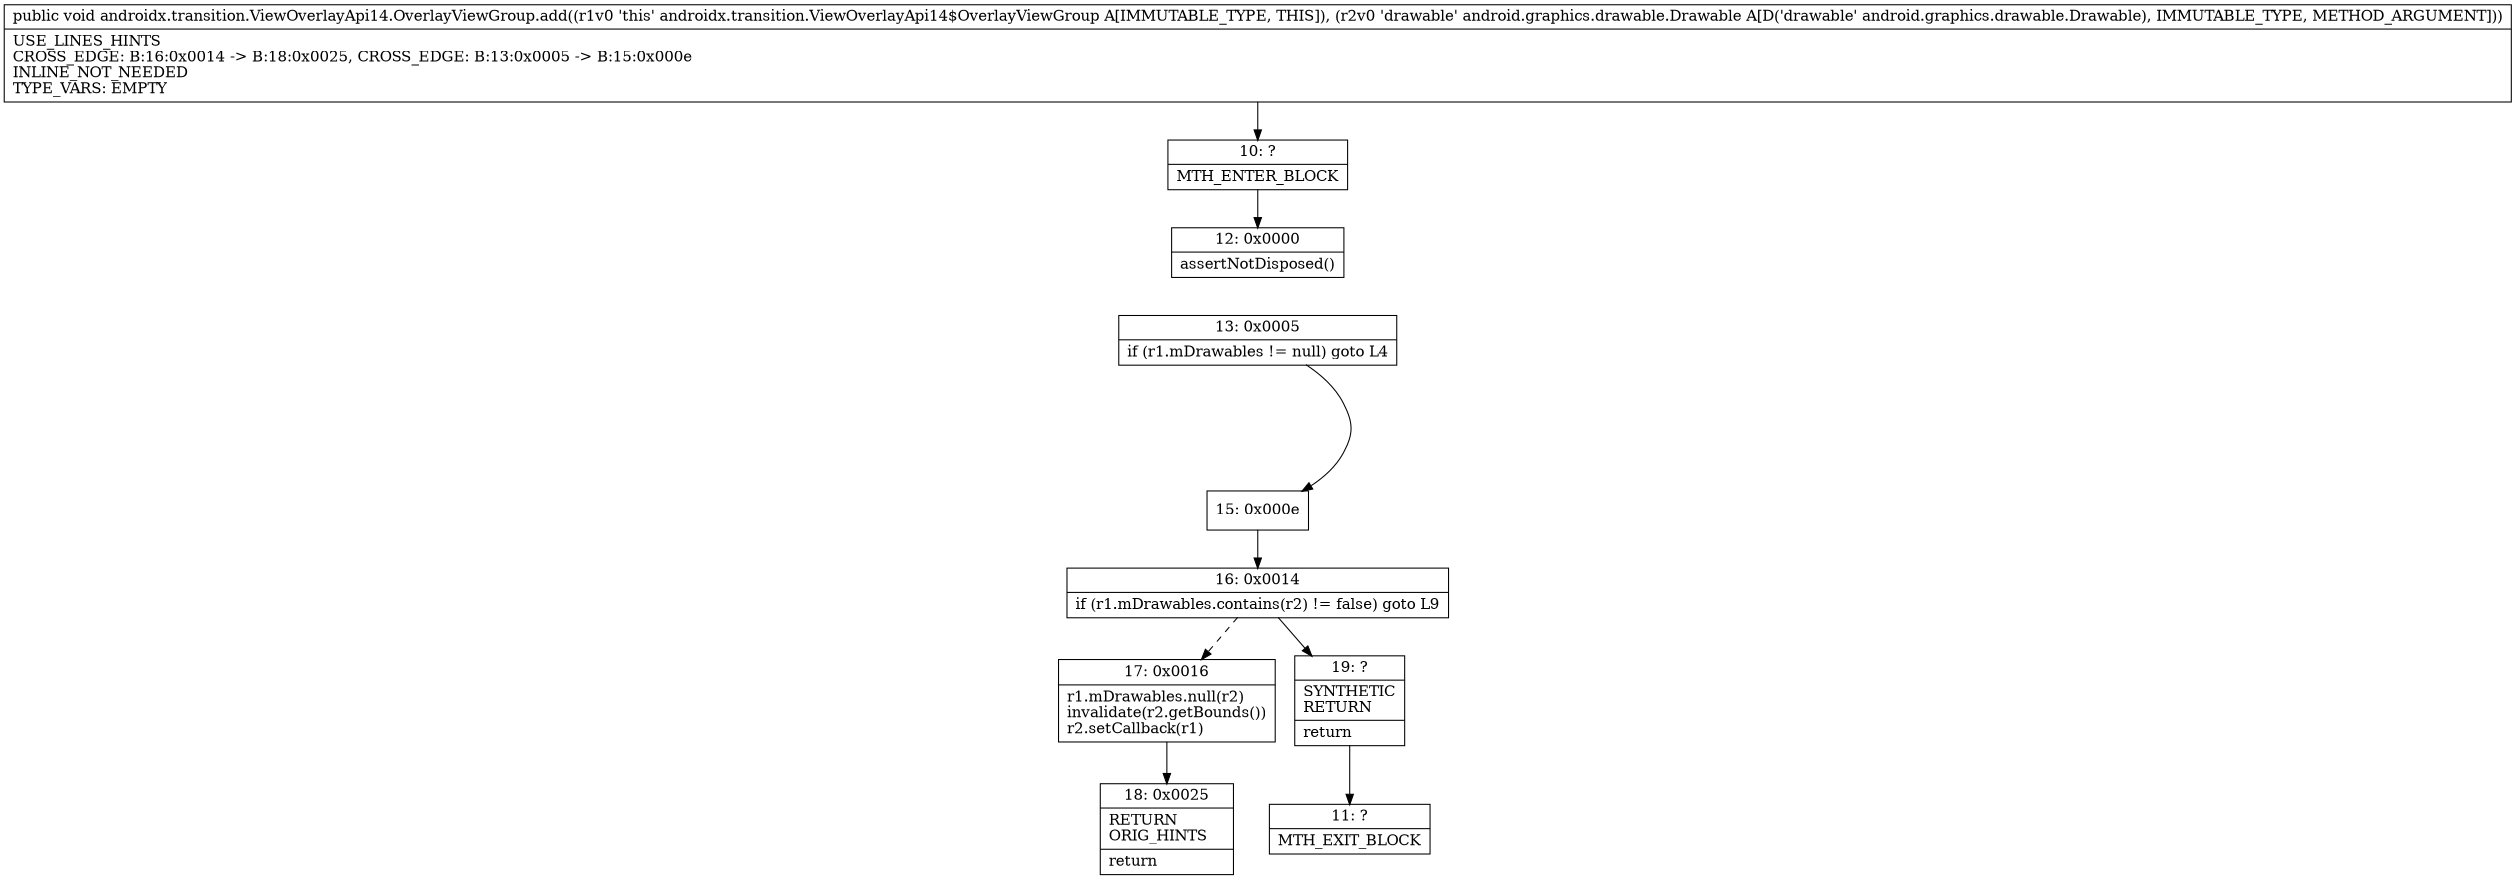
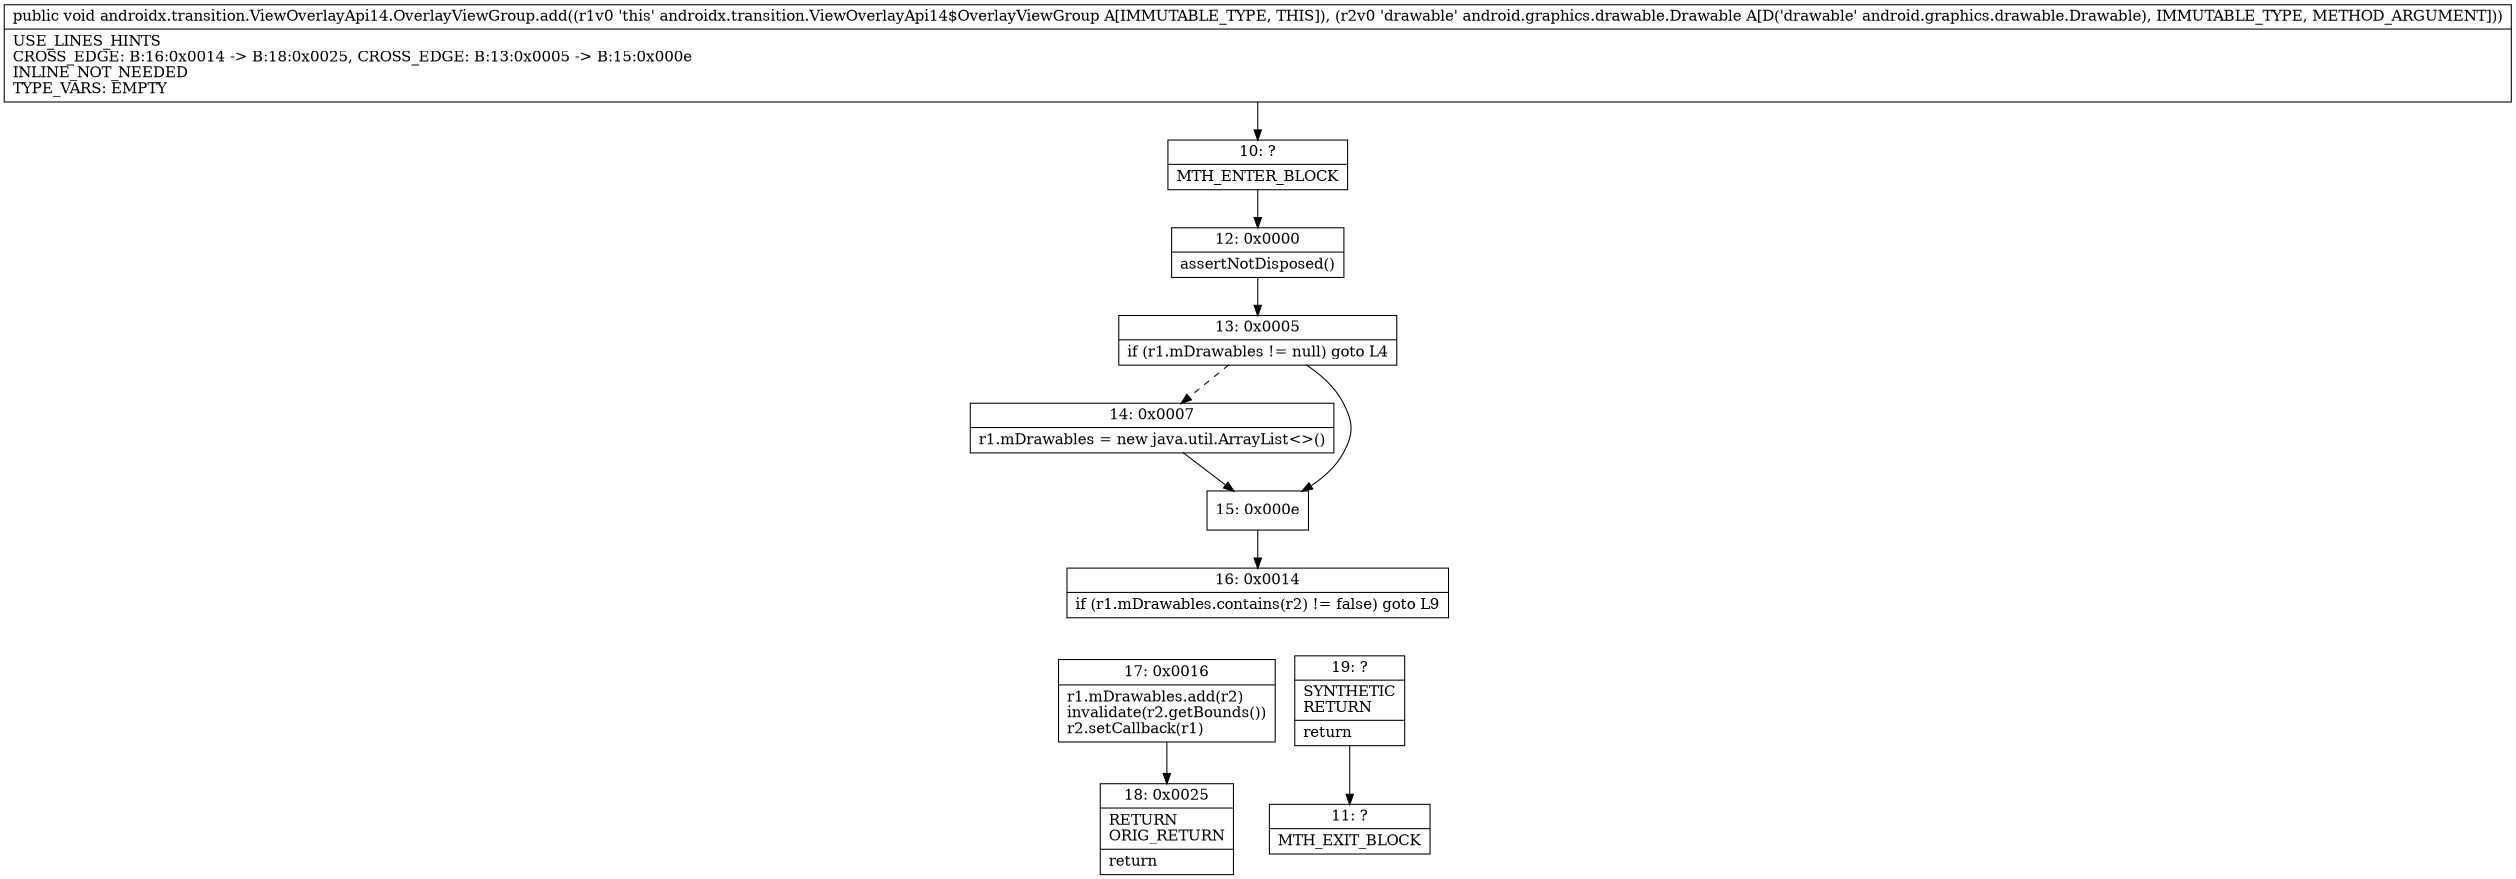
none -> (1258, 291)
none -> (1152, 428)
(1292, 633) -> none
(1223, 635) -> none
(1156, 697) -> (1155, 697)
(1158, 836) -> (1167, 836)
